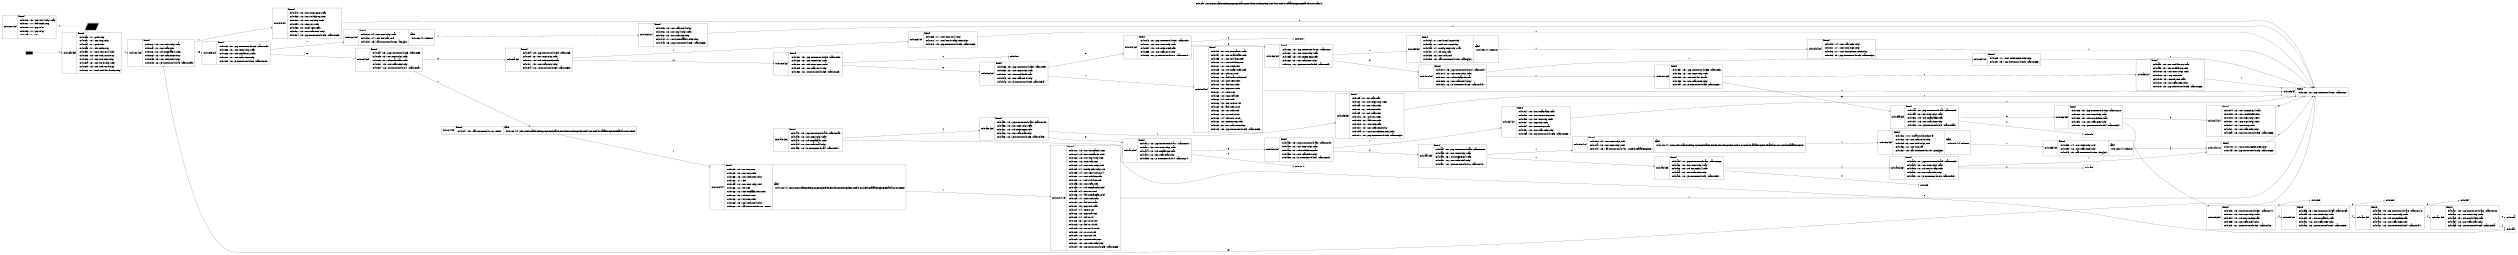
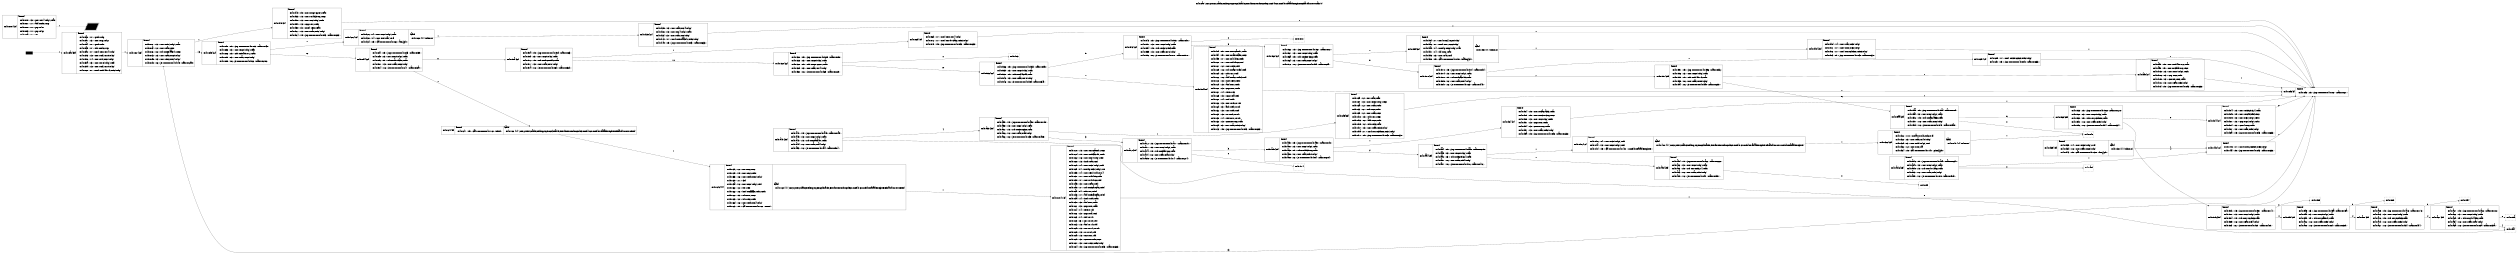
(2006, 145) -> (2026, 138)
(1806, 168) -> none
